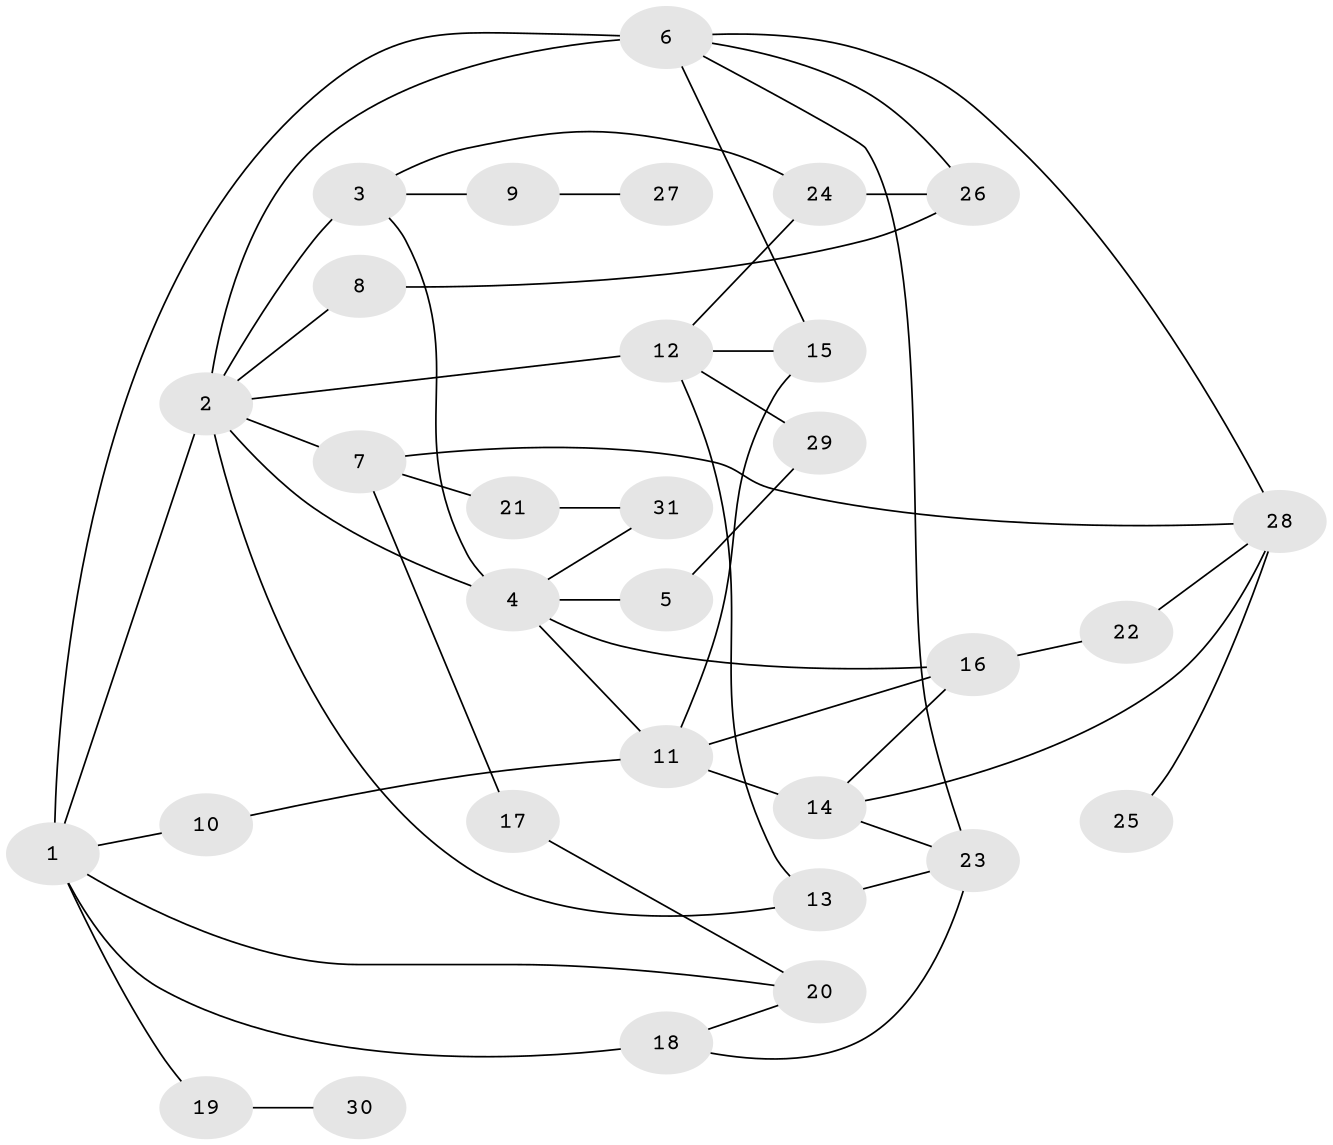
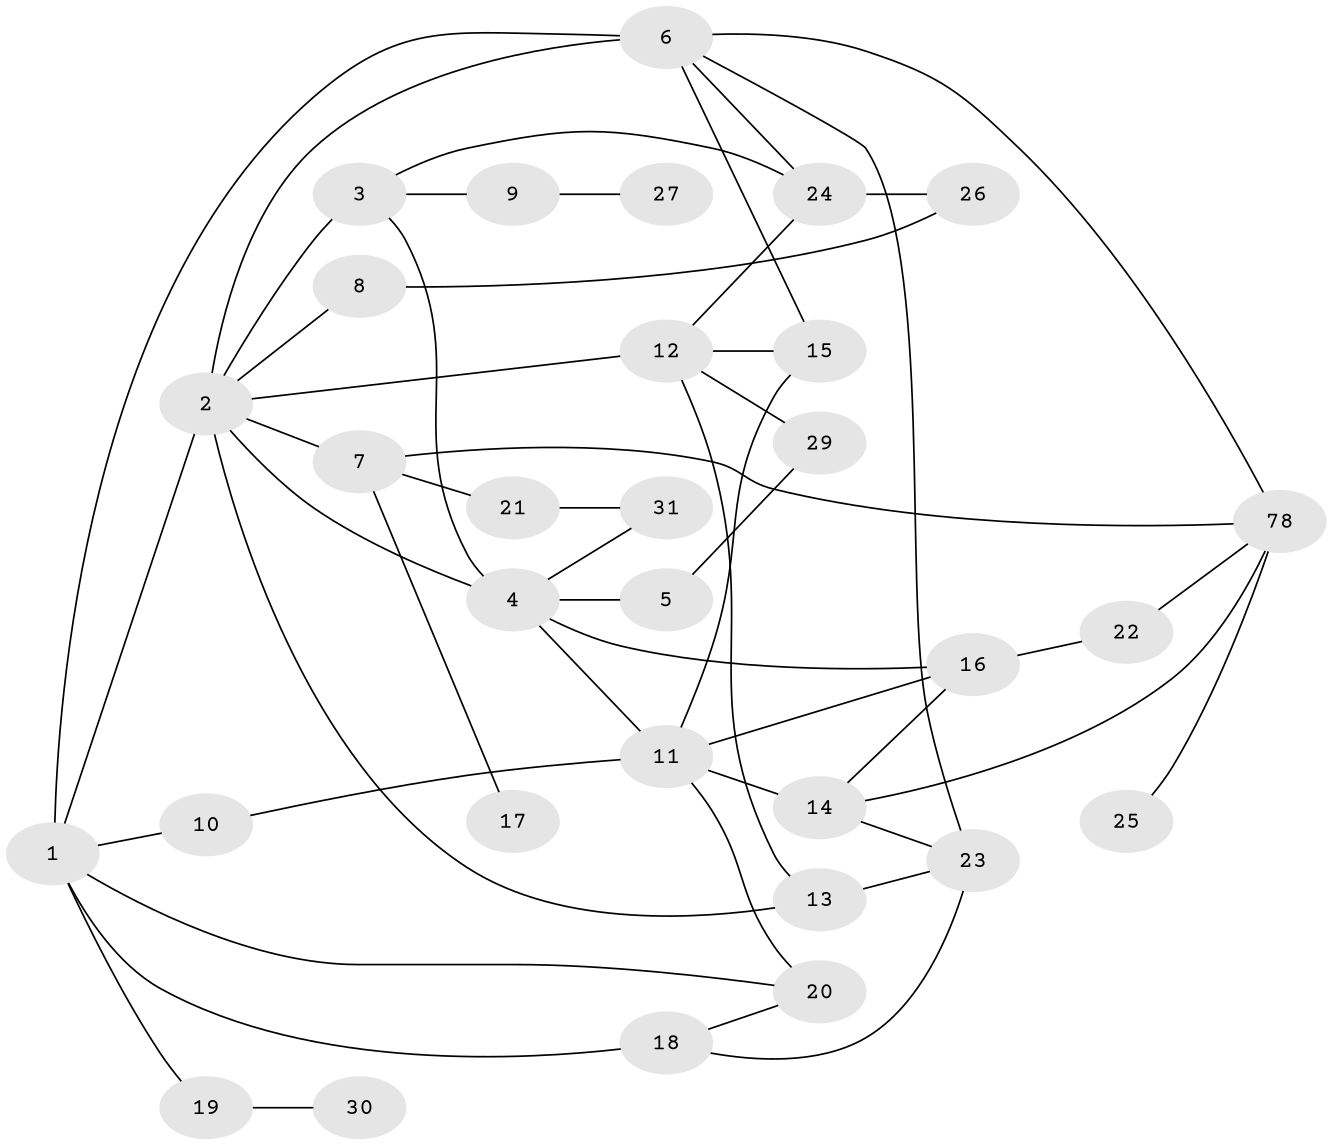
(844, 81) -> (743, 116)
(1280, 521) -> (1280, 521)
(660, 903) -> (741, 876)
